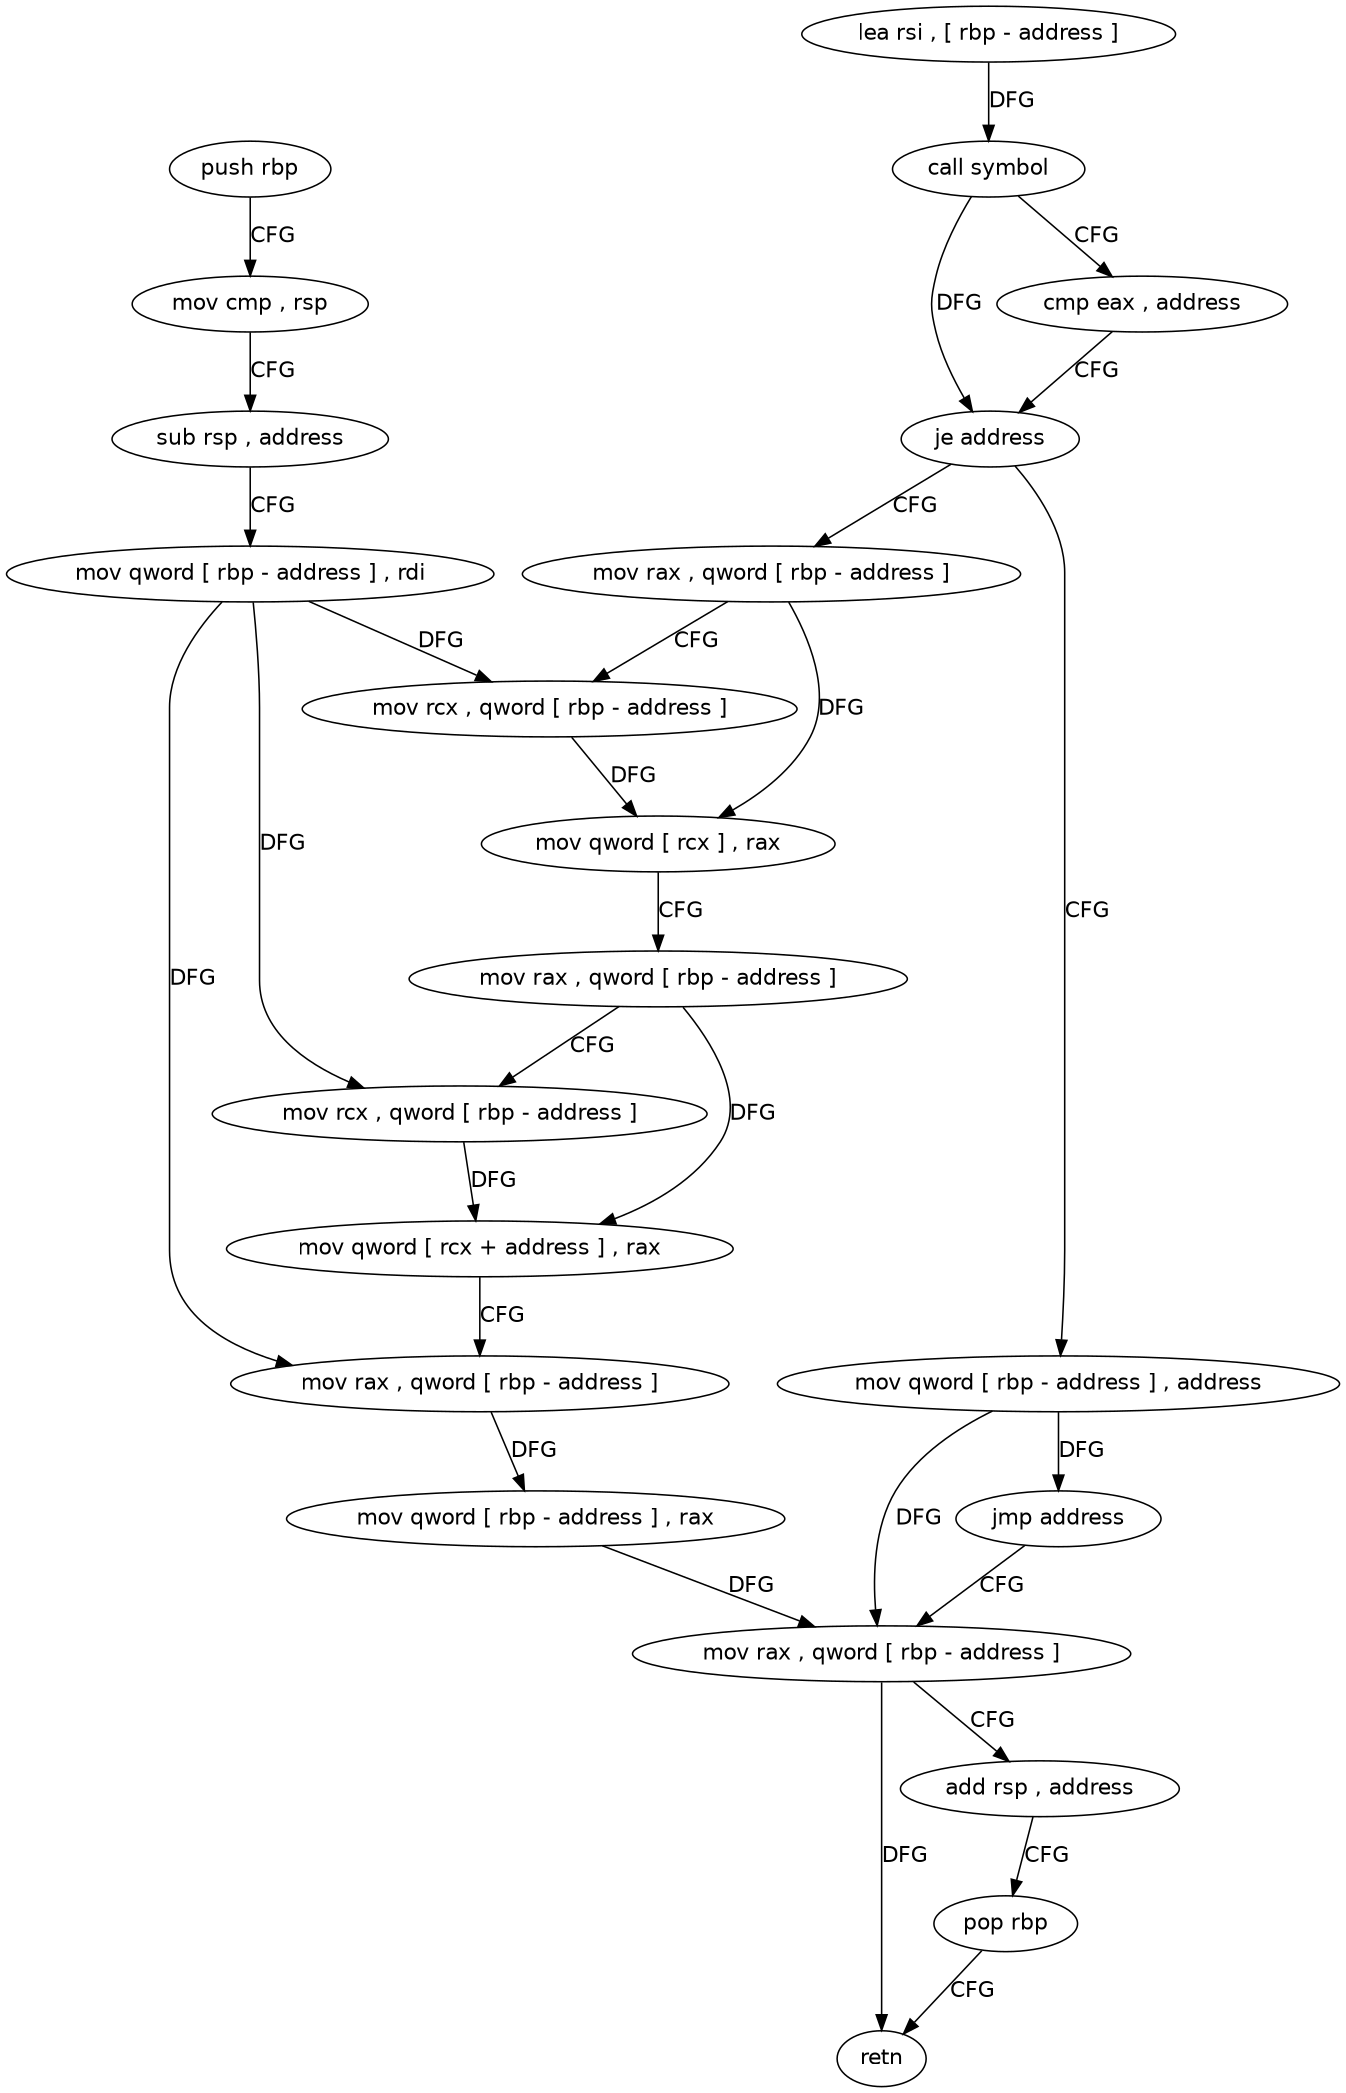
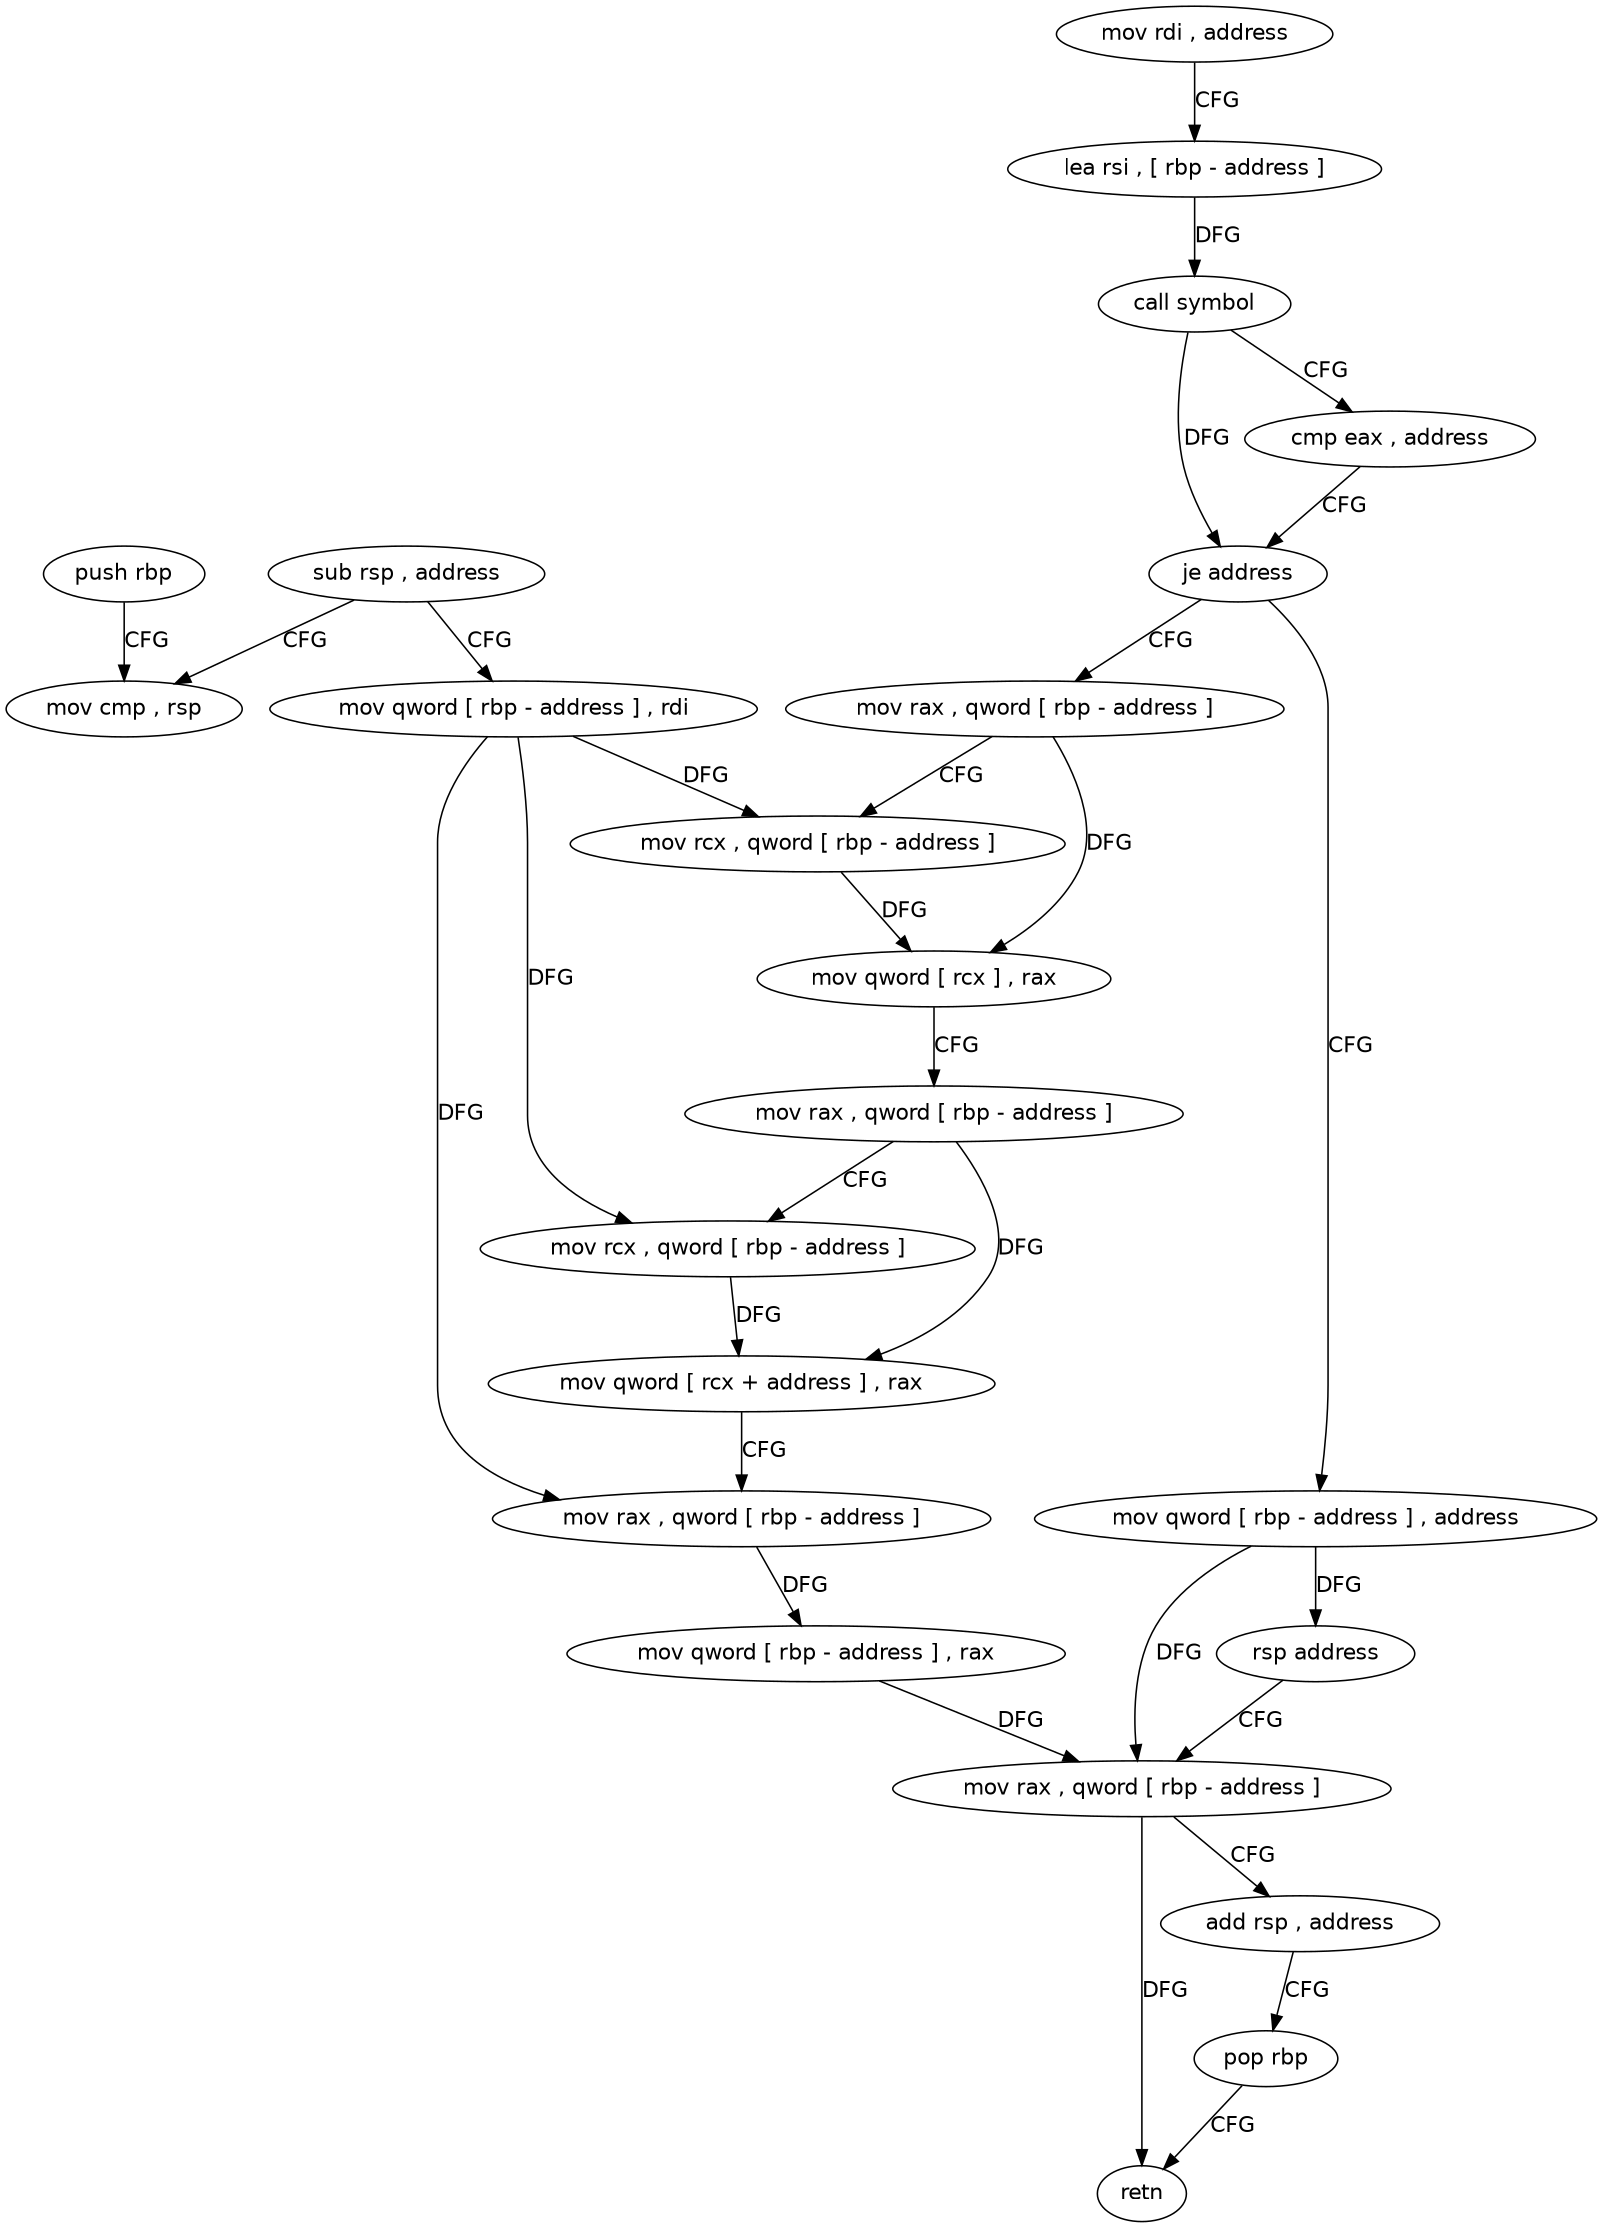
none -> (1195, 34)
(250, 364) -> (272, 639)
(1058, 1519) -> (1316, 1654)
